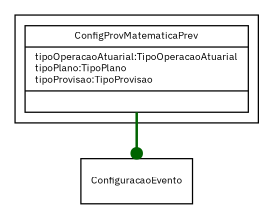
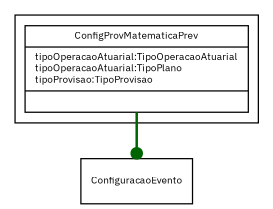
(81, 68) -> (109, 68)
